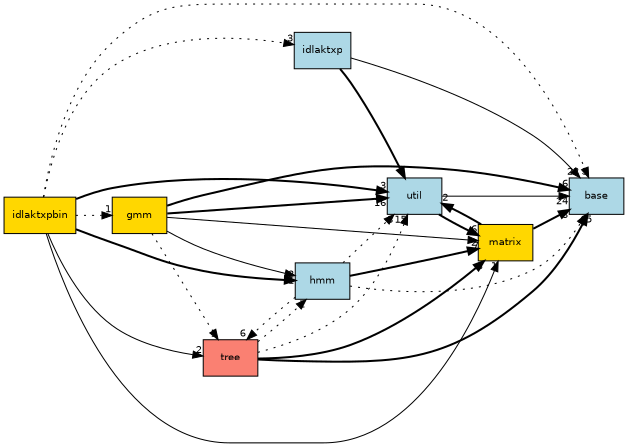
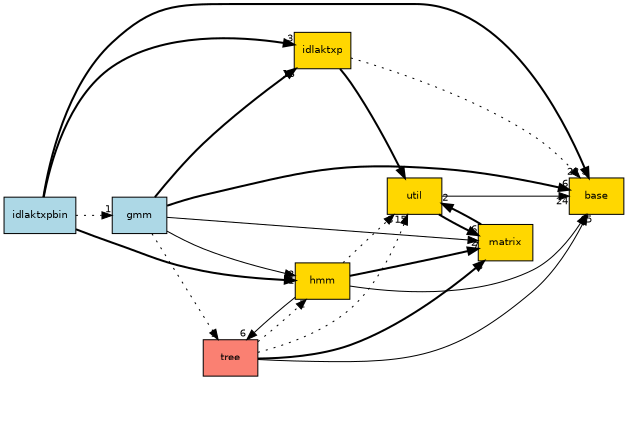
(297, 4) -> (297, 4)
(323, 51) -> (323, 51)
(124, 60) -> (124, 60)
(469, 101) -> (469, 101)
(226, 179) -> none
(415, 196) -> (415, 196)
(597, 196) -> (597, 196)
(272, 206) -> (217, 131)
(40, 215) -> (40, 215)
(140, 215) -> (140, 215)
(547, 222) -> none
(323, 281) -> (323, 281)
(476, 287) -> (476, 287)
(274, 315) -> (274, 315)
(102, 317) -> none
(445, 347) -> (445, 347)
(257, 443) -> none
